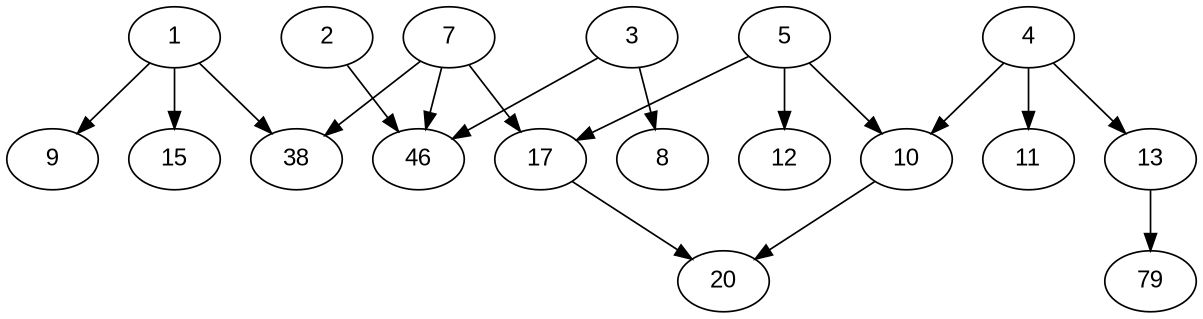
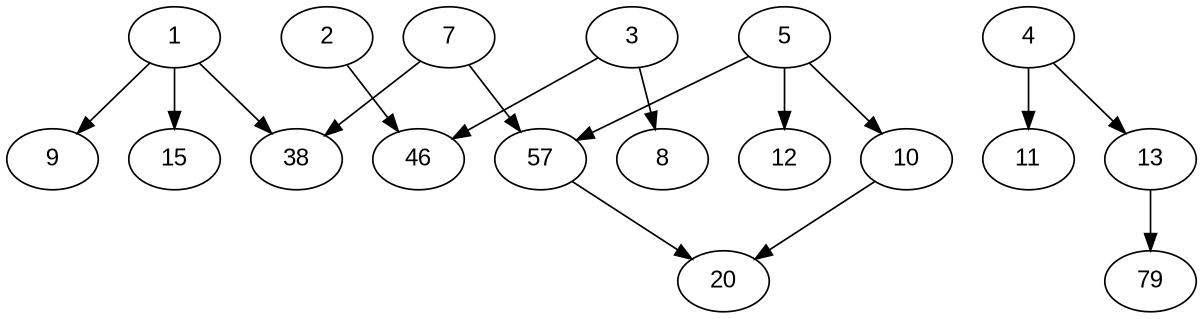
(436, 90) -> none
(974, 92) -> none
(541, 159) -> (541, 159)
